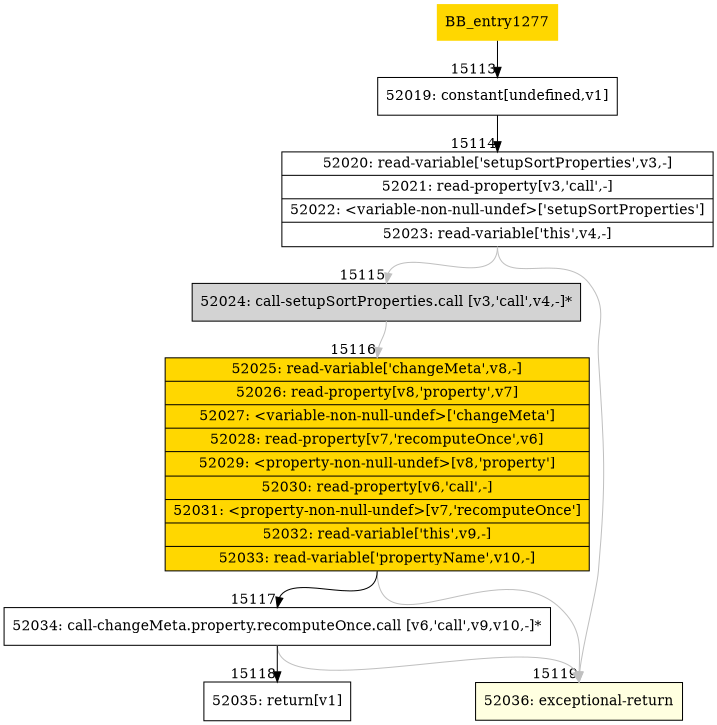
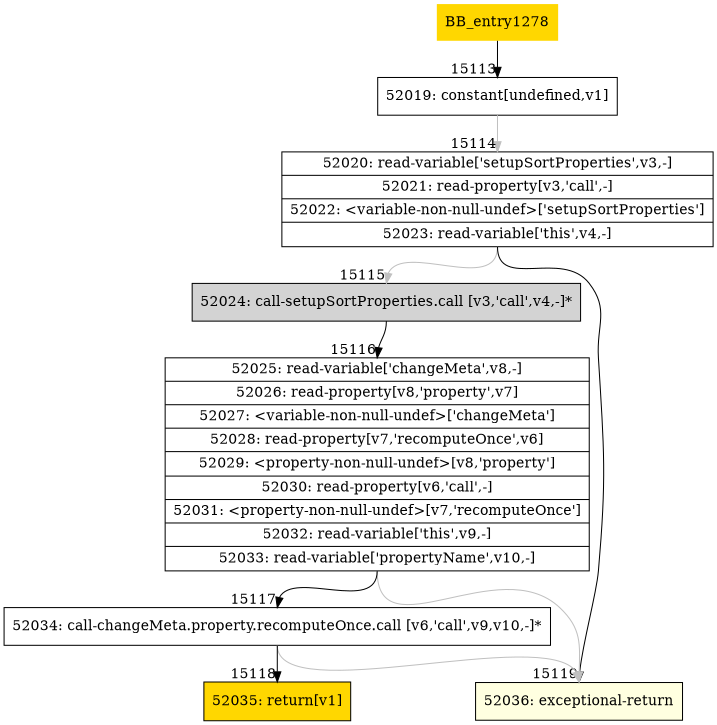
(497, 22) -> (497, 22)
(497, 128) -> (497, 128)
(384, 335) -> (384, 335)
(602, 423) -> (602, 423)
(377, 464) -> (377, 464)
(277, 701) -> (277, 701)
